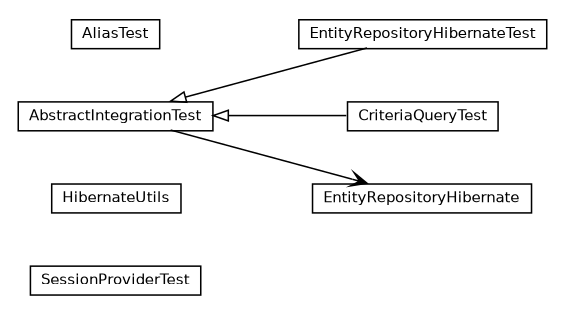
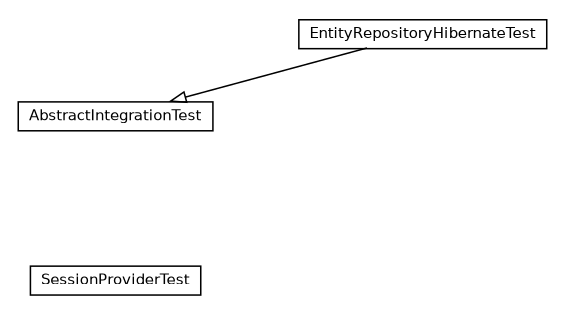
(116, 33) -> none
(422, 116) -> none
(116, 198) -> none
(422, 198) -> none
